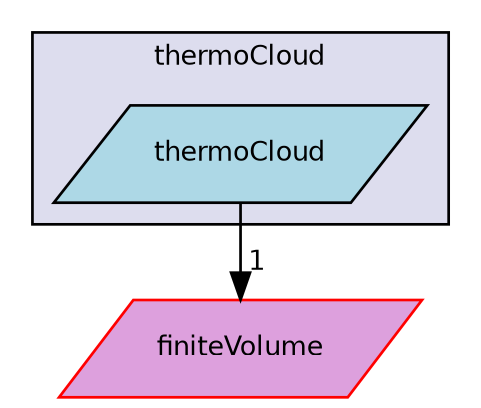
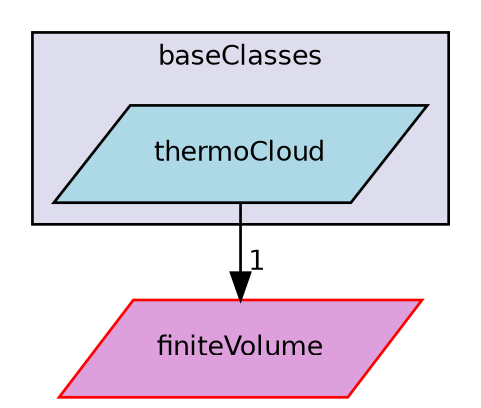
(241, 58) -> (241, 58)
